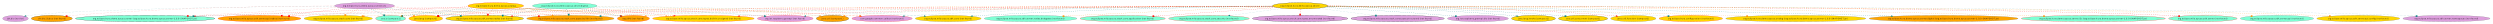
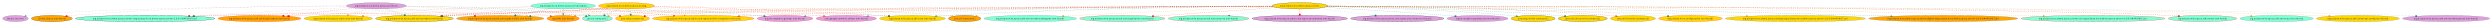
none -> (724, 8)
